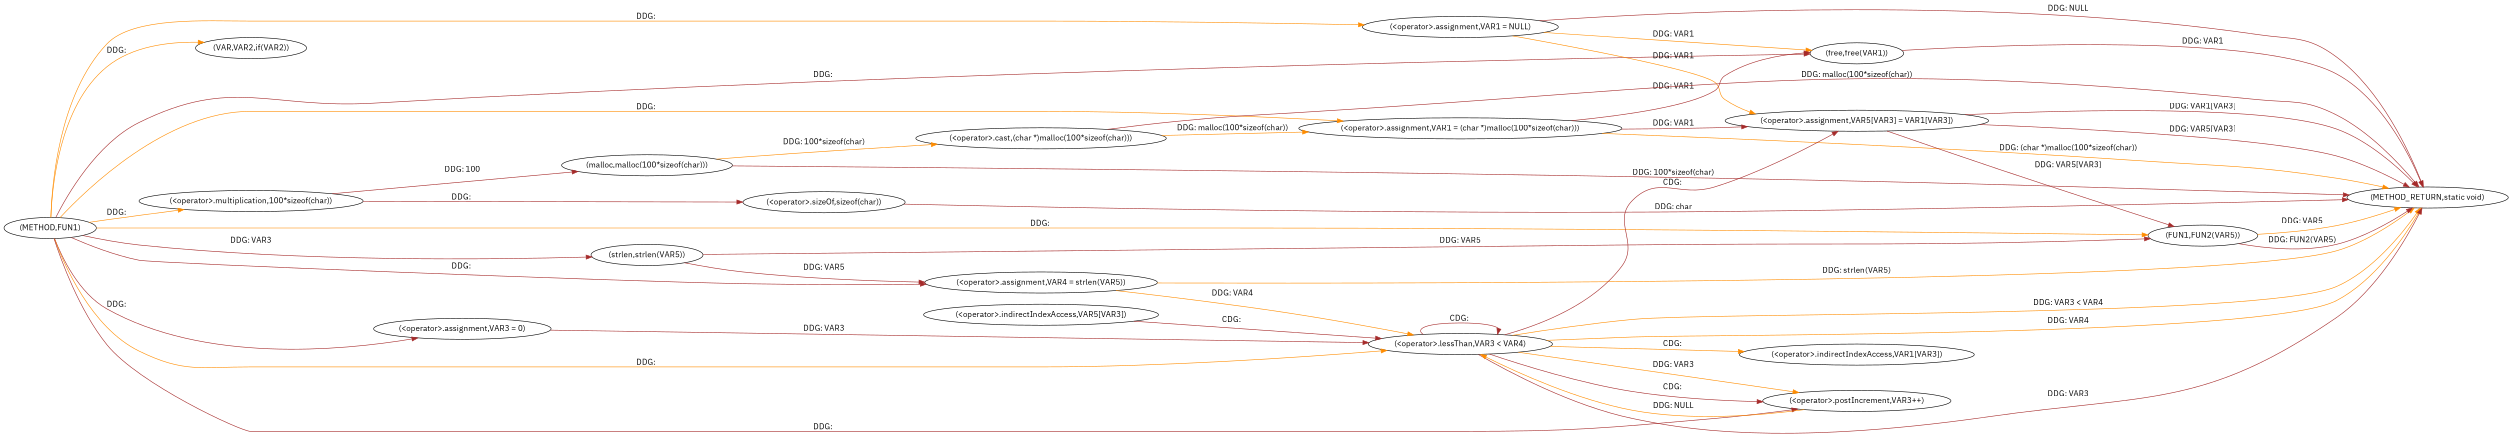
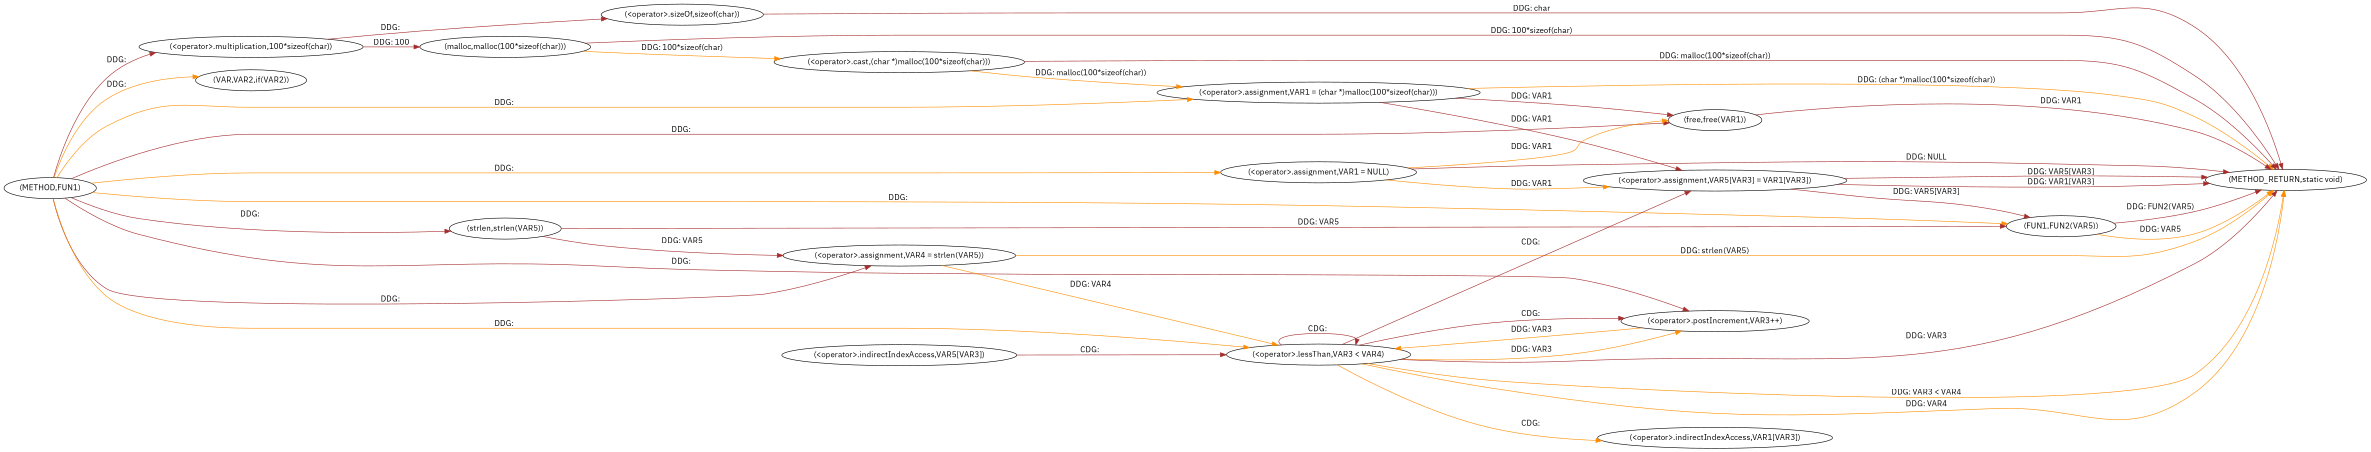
(133, 216) -> (86, 103)
(251, 241) -> (251, 214)
(462, 329) -> none
(1673, 406) -> (1532, 330)
